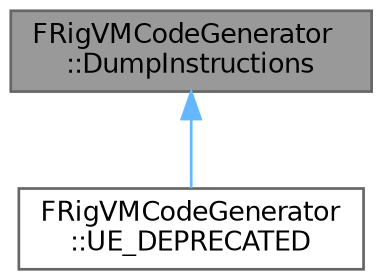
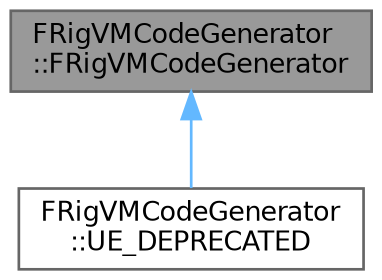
(191, 51) -> (191, 51)
